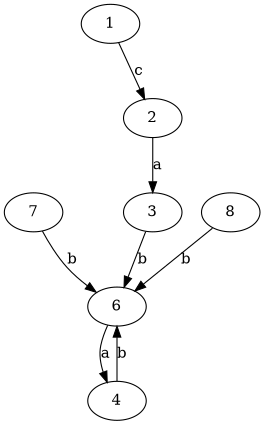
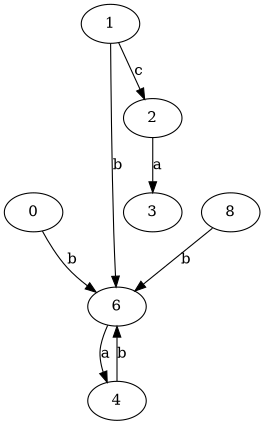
(34, 212) -> (34, 212)
(137, 254) -> (112, 160)
